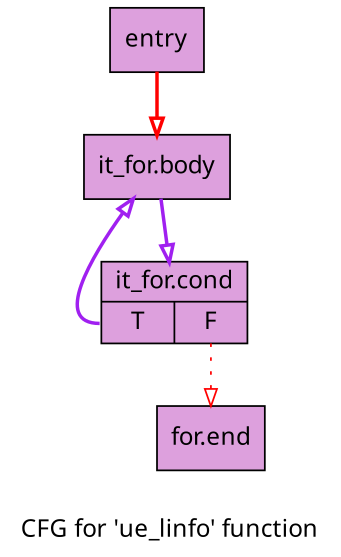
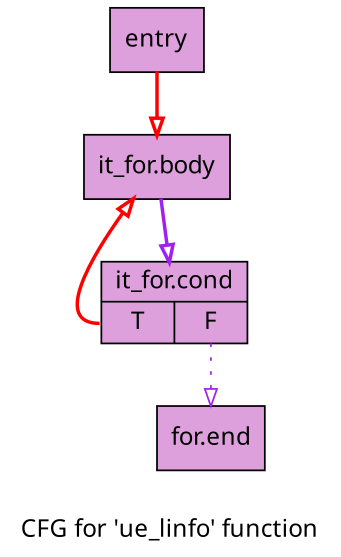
(87, 271) -> (87, 271)
(211, 366) -> (211, 366)
